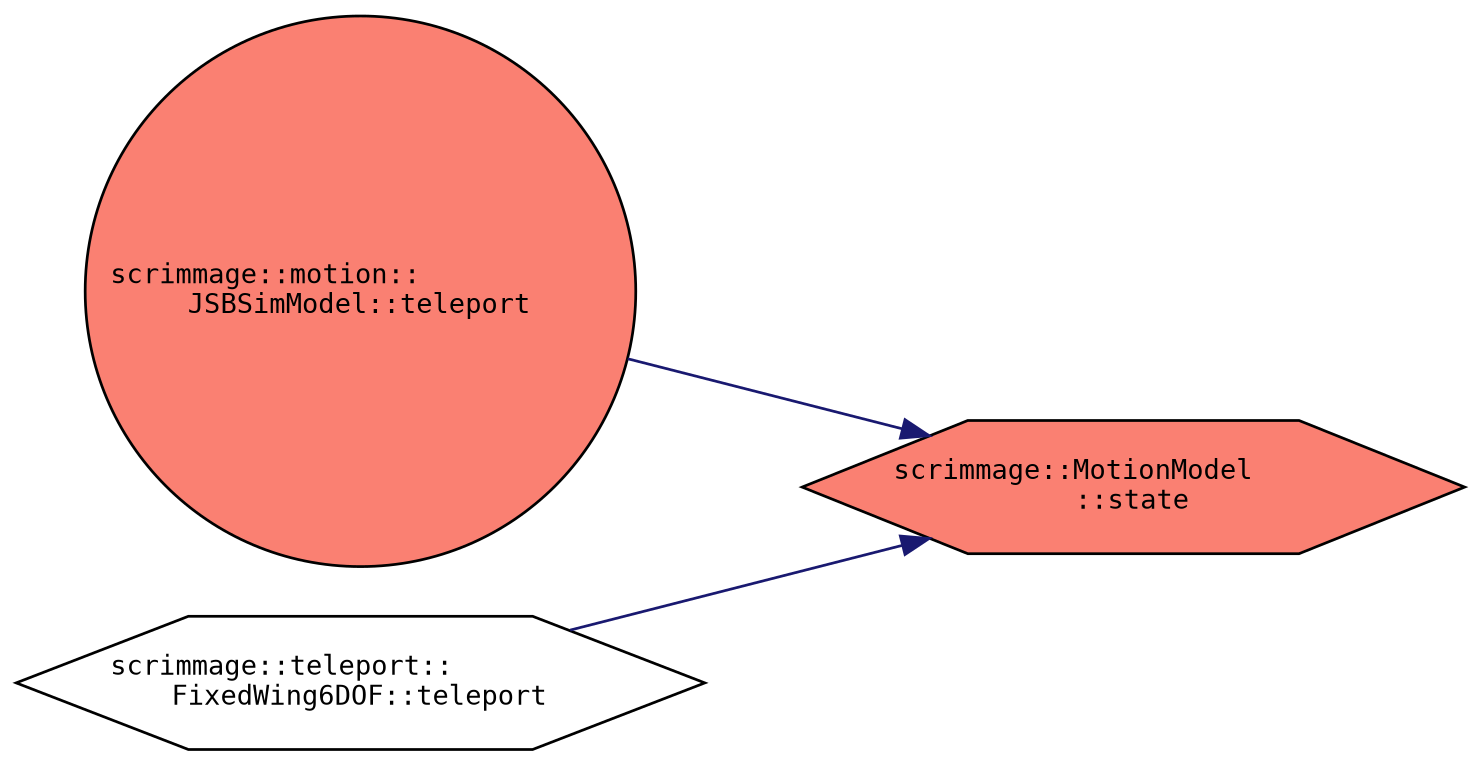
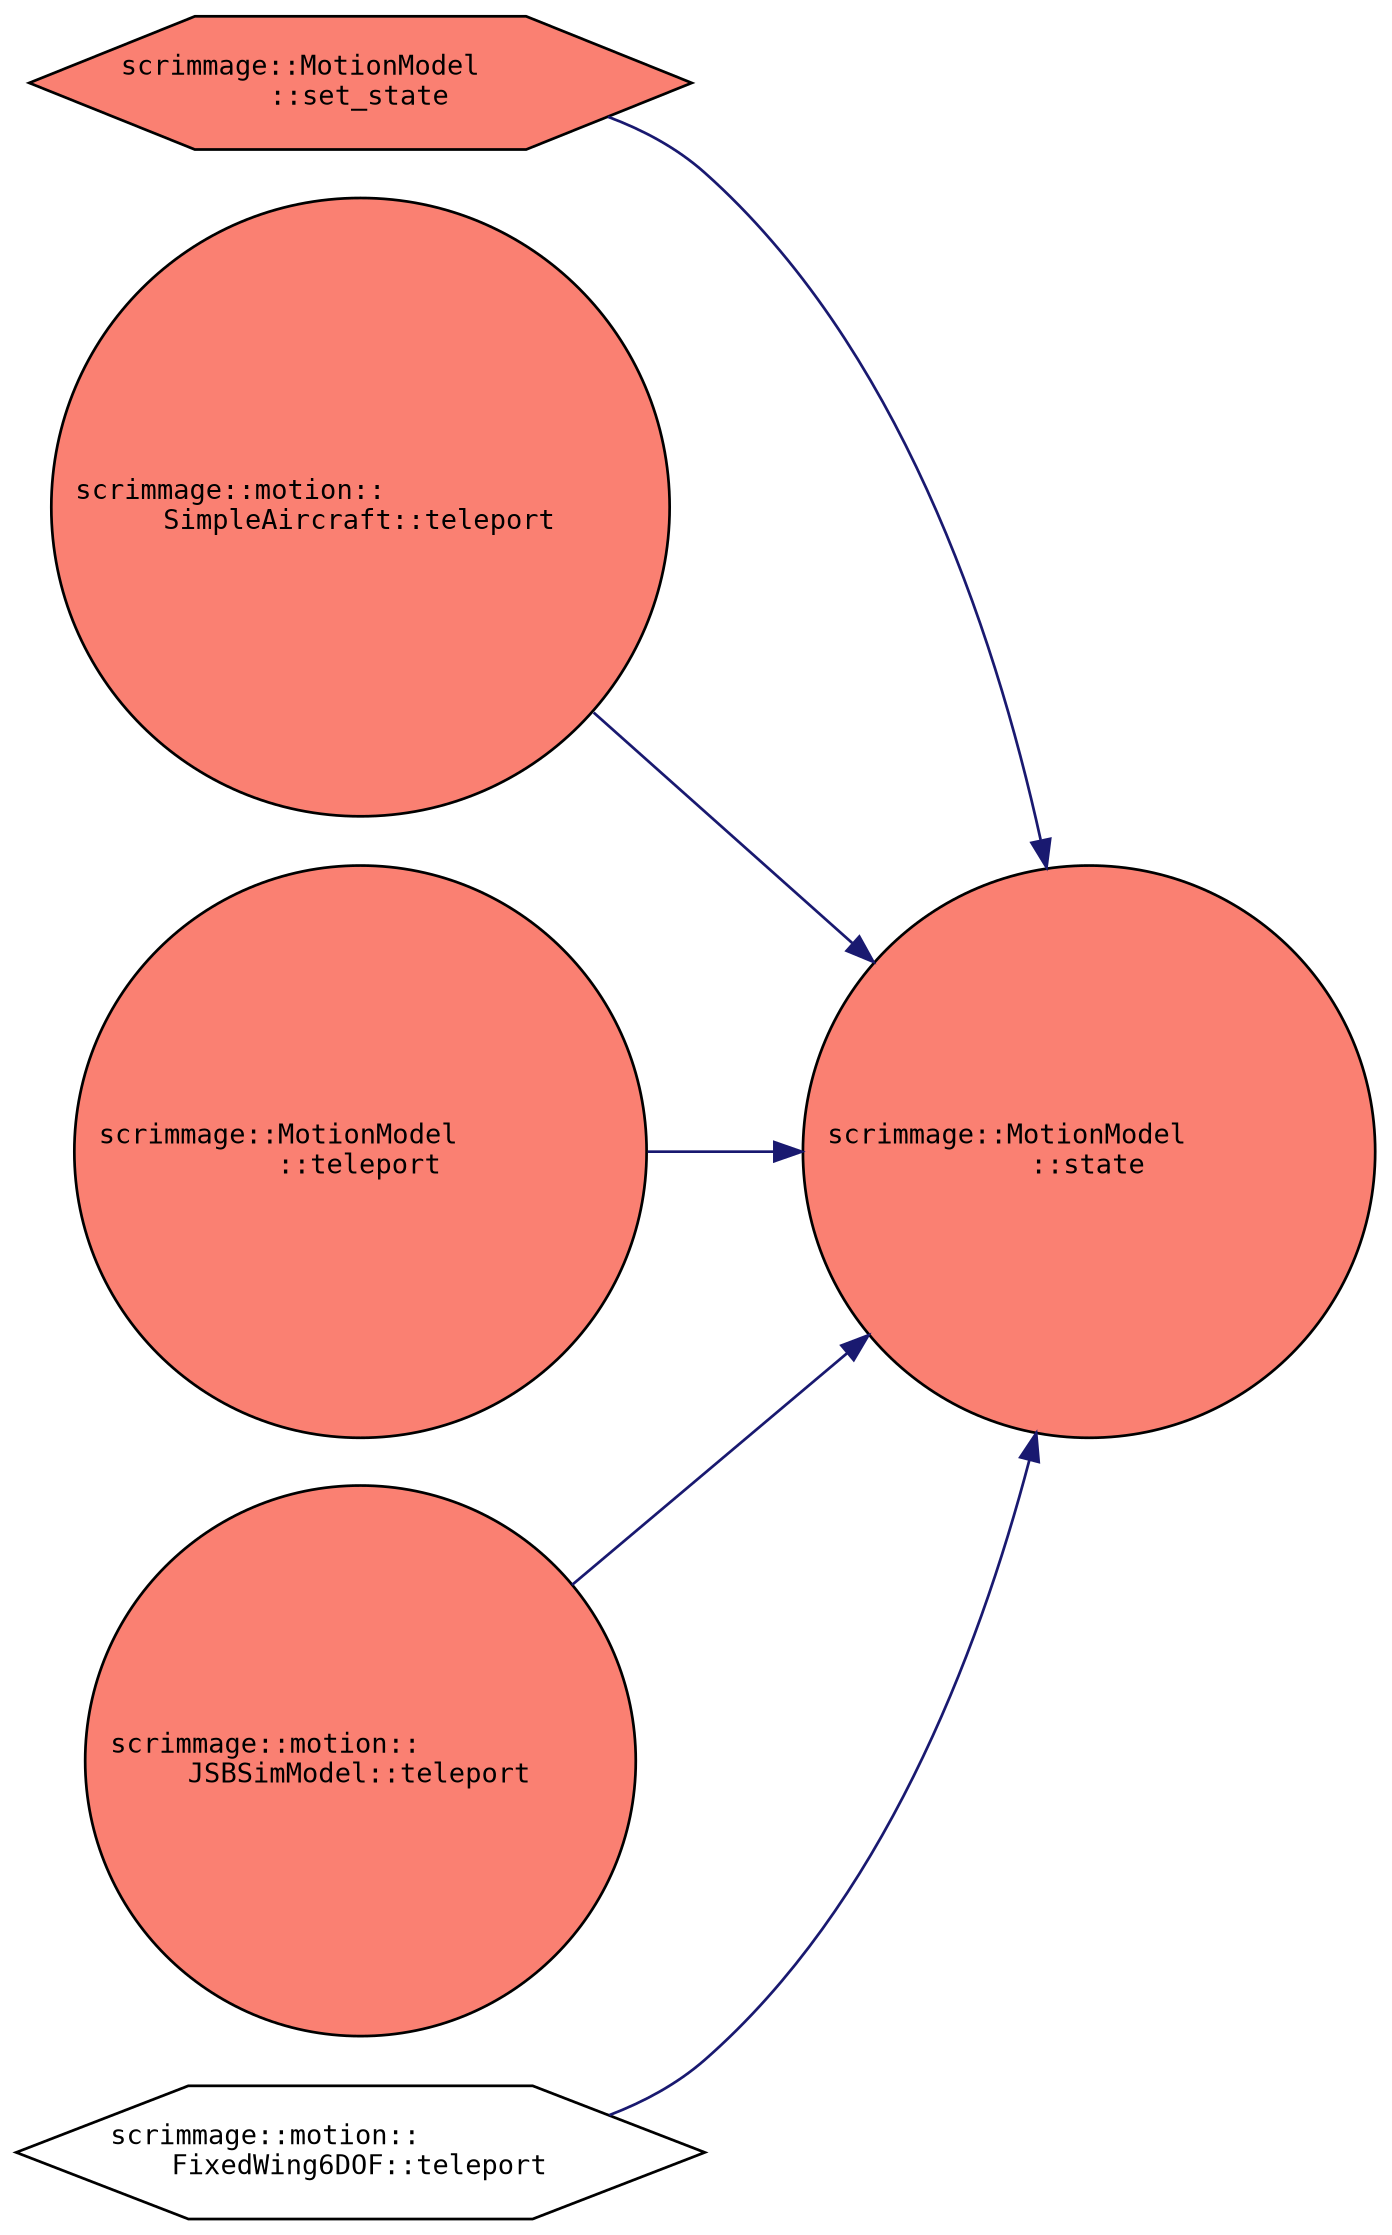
none -> (360, 83)
(1133, 487) -> (1089, 1152)
none -> (360, 507)
(360, 683) -> (360, 2152)
none -> (360, 1152)
